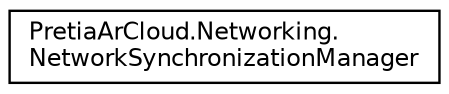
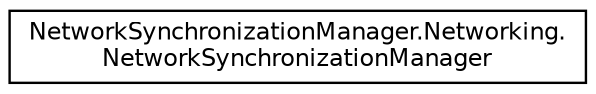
(225, 47) -> (298, 47)
